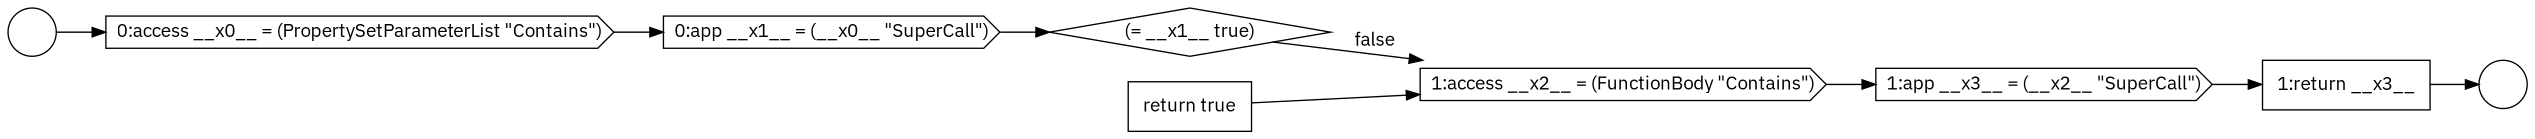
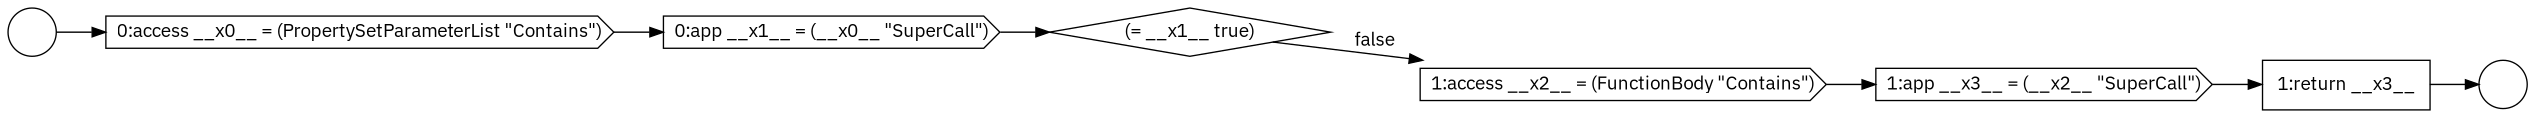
(1190, 106) -> none
